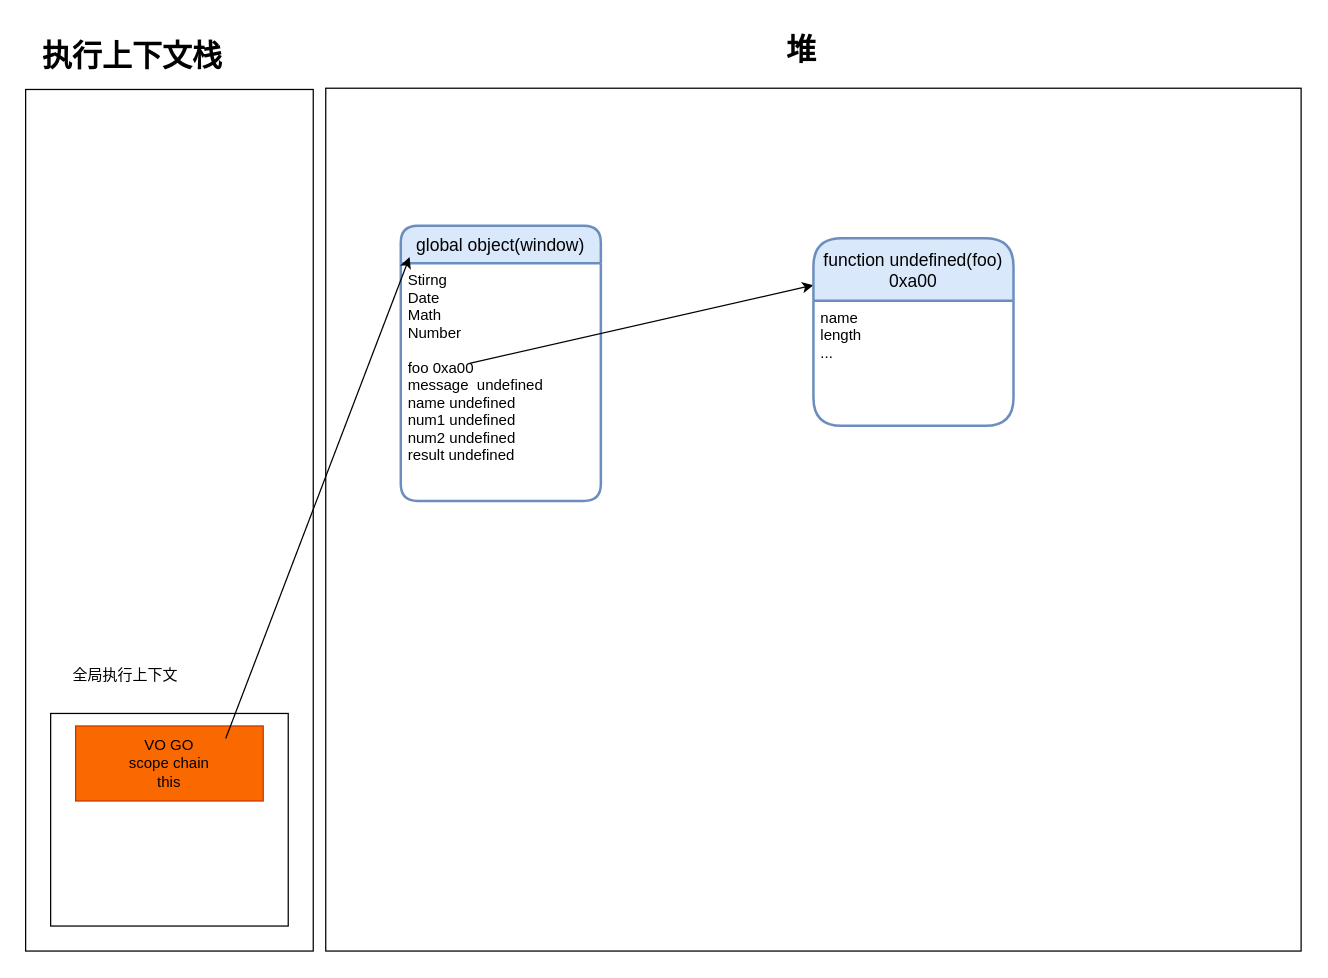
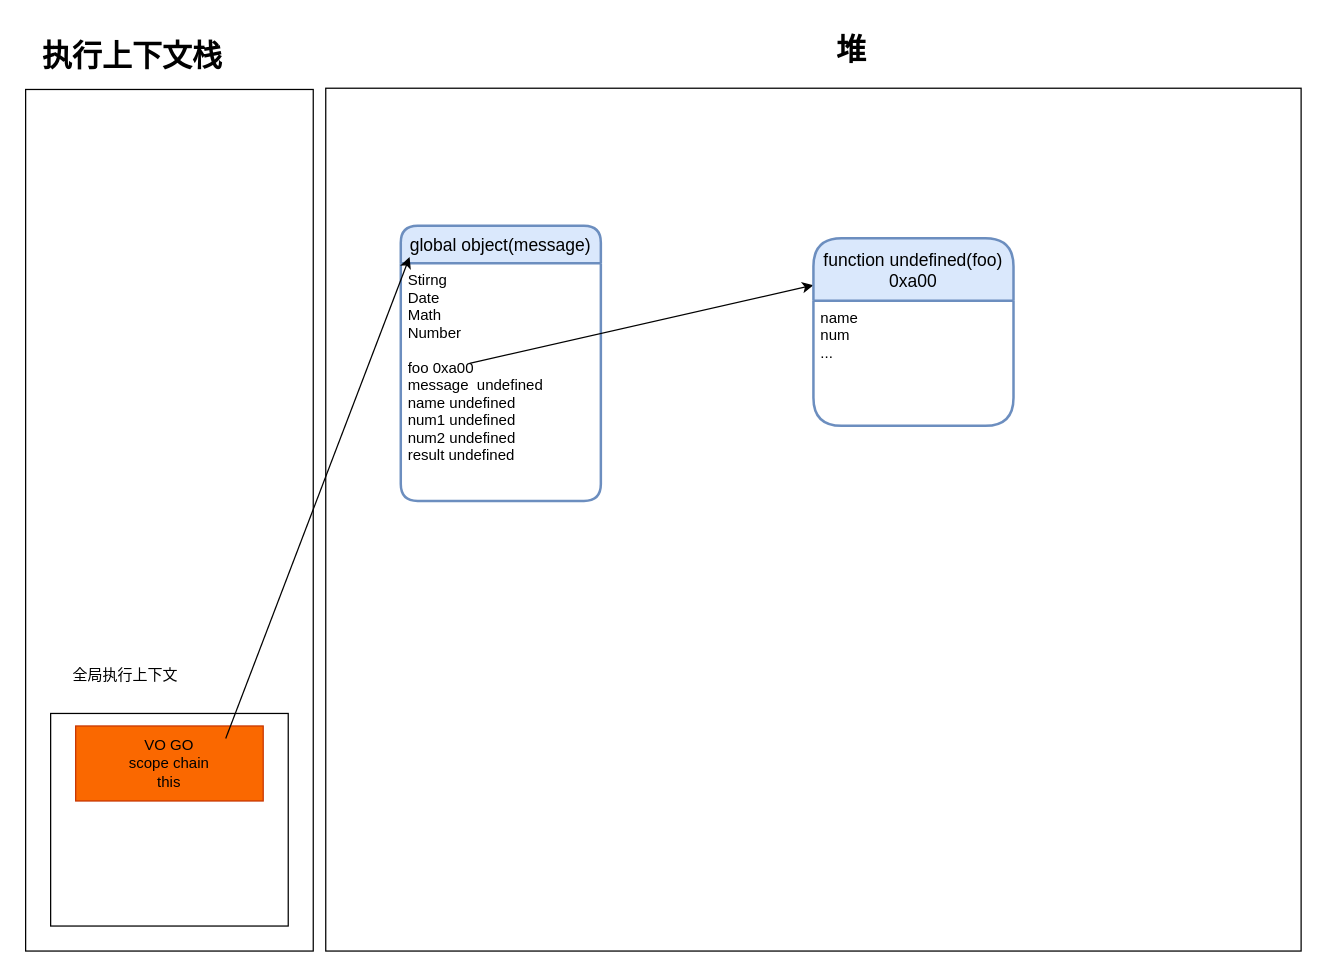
(801, 51) -> (851, 51)
(500, 245) -> (500, 245)
(837, 318) -> (837, 318)
